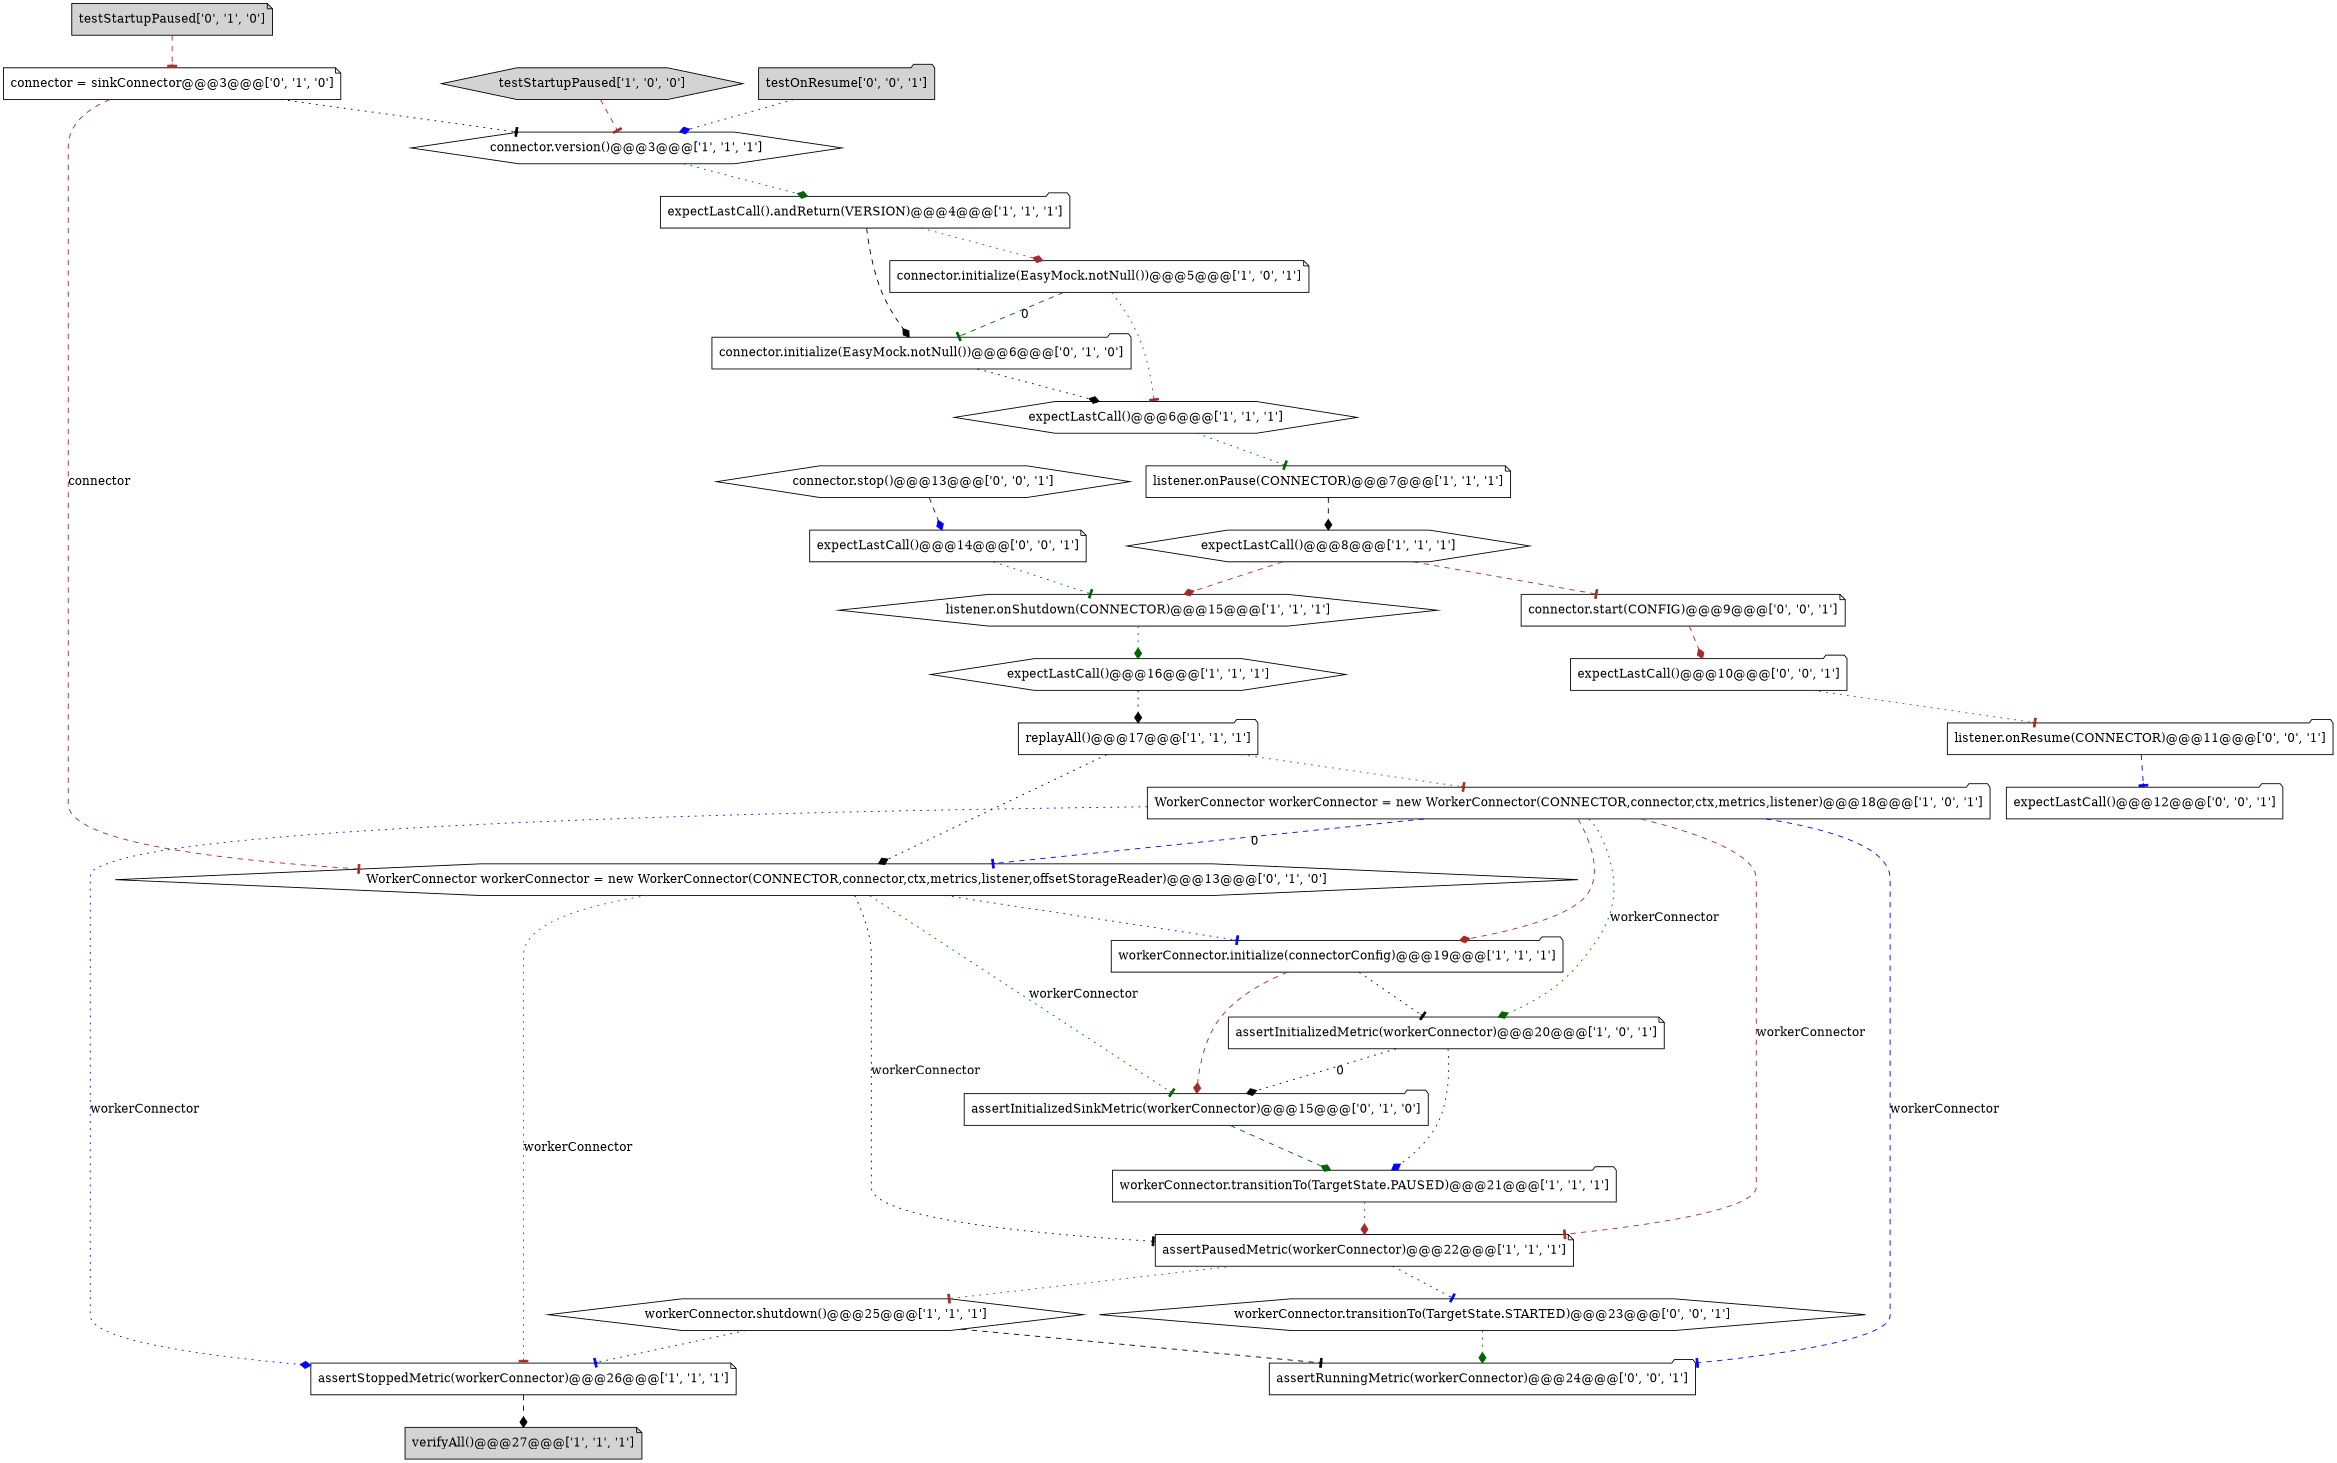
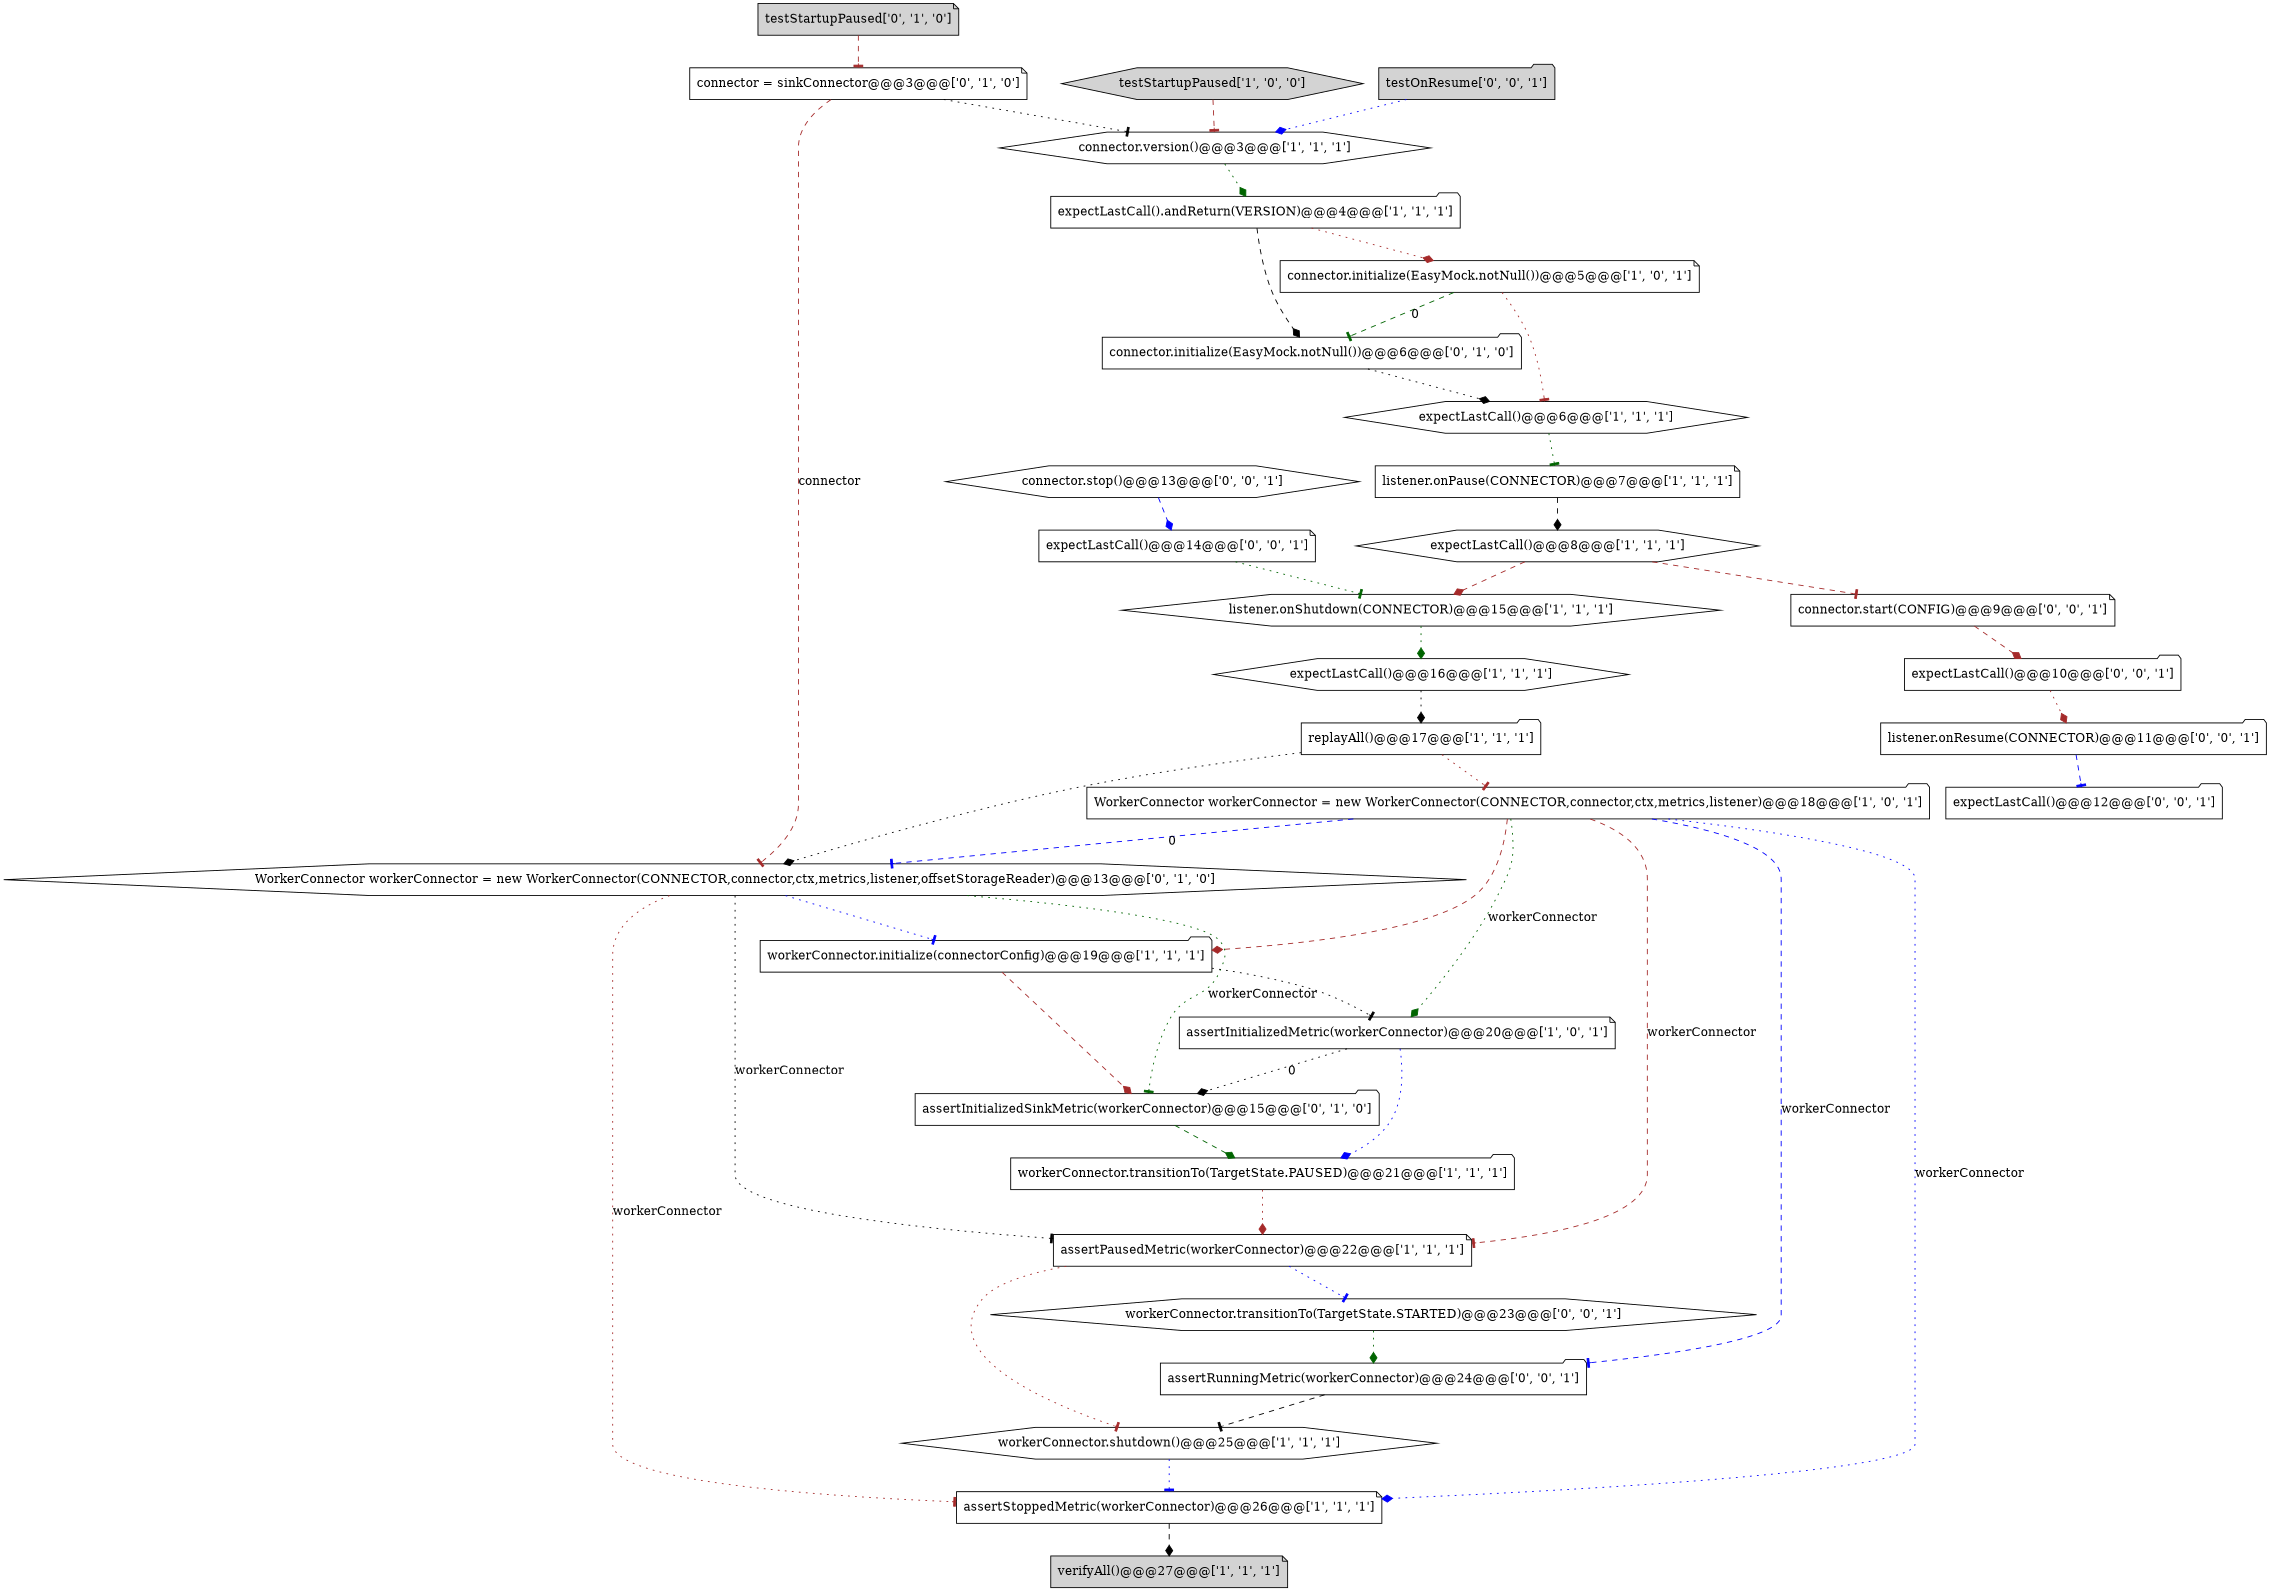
(1922, 706) -> (2056, 702)
(1140, 1346) -> (1274, 1410)
